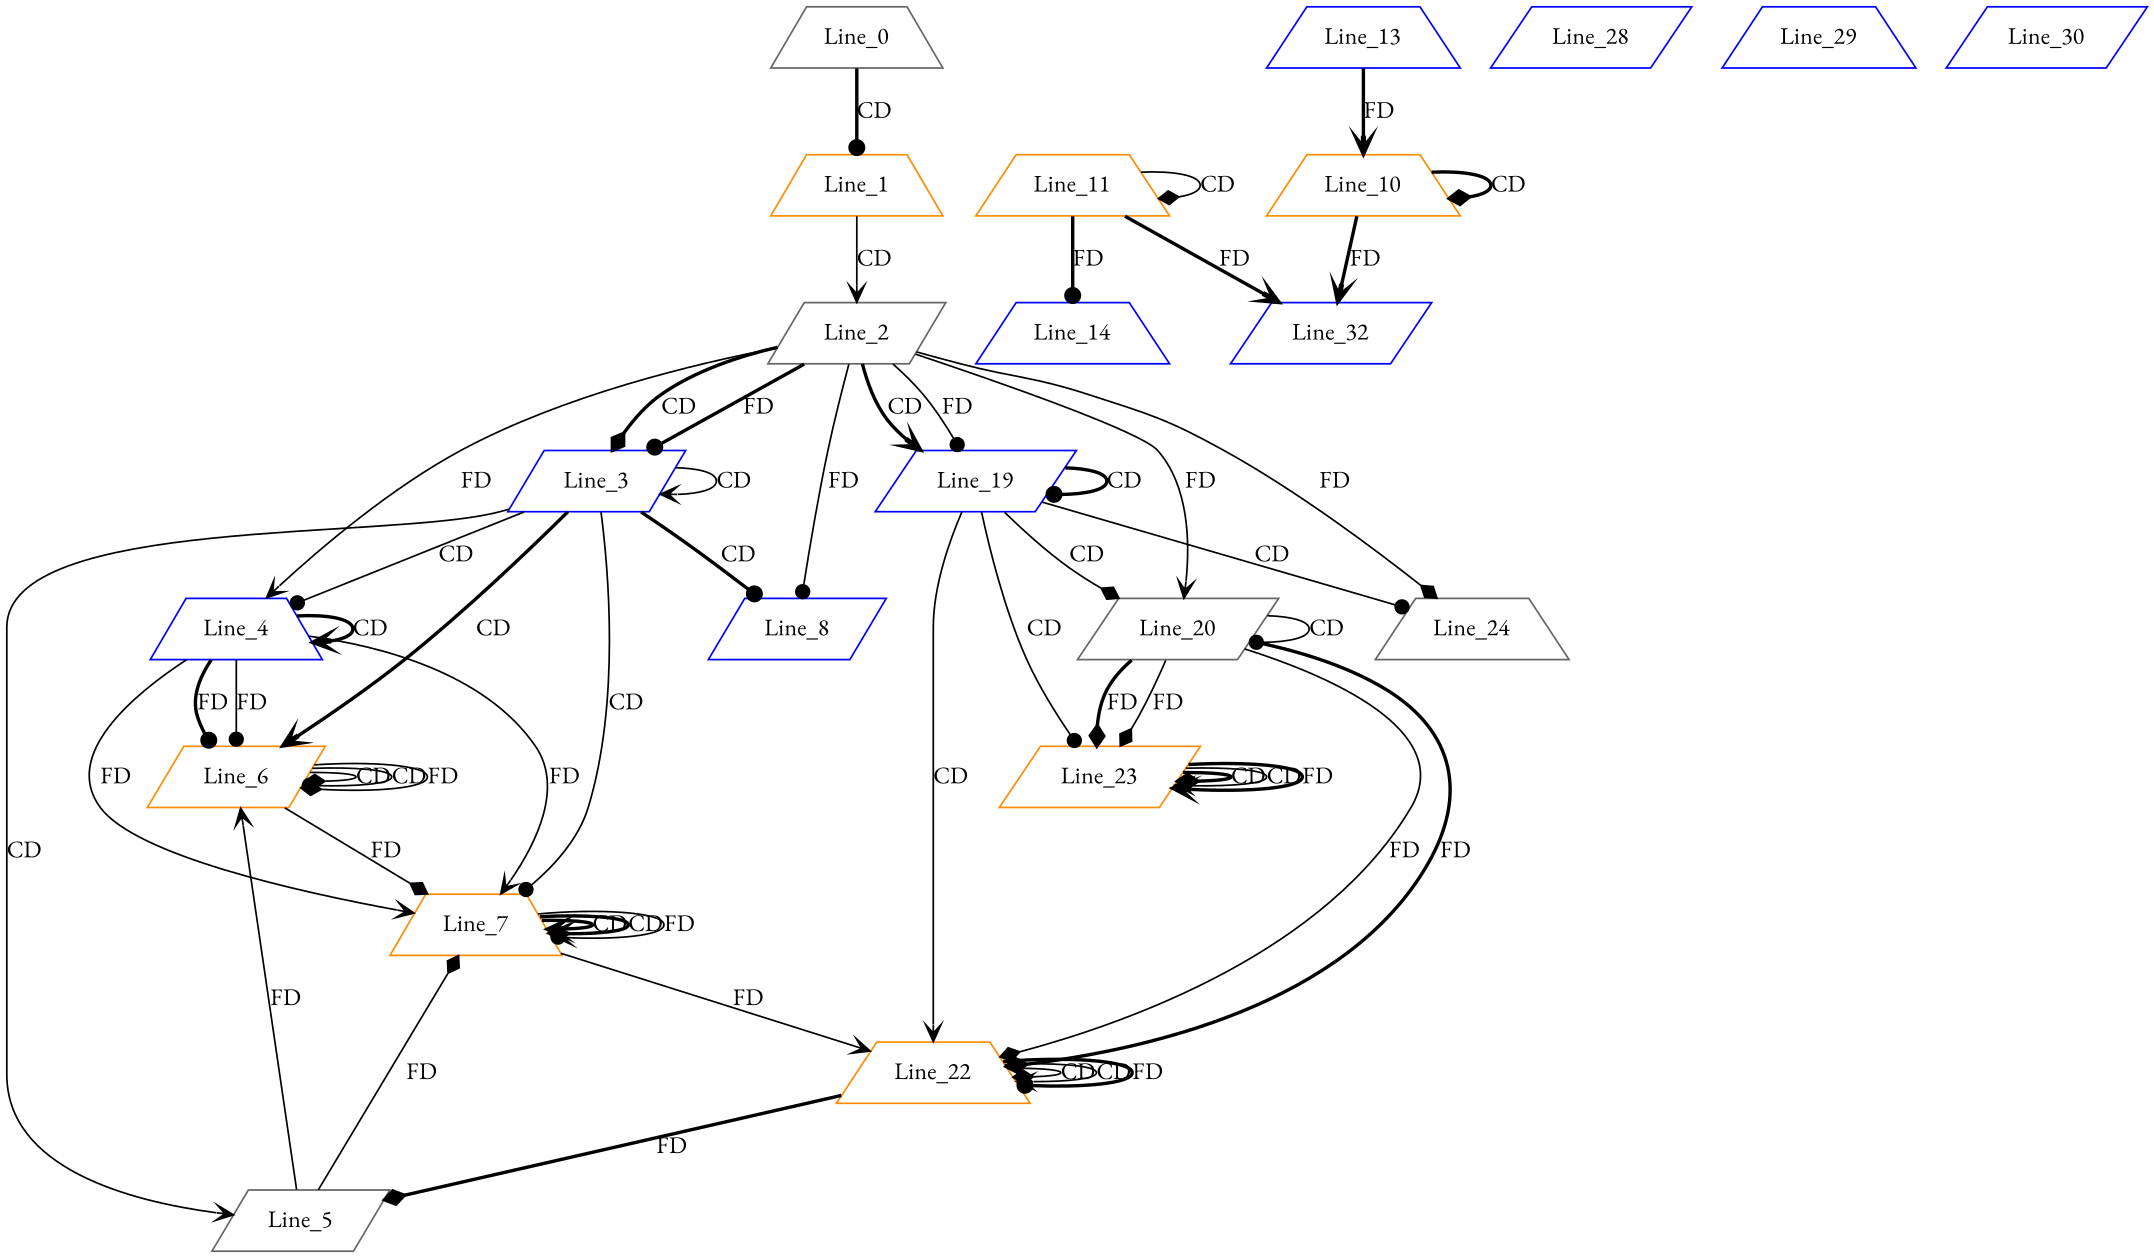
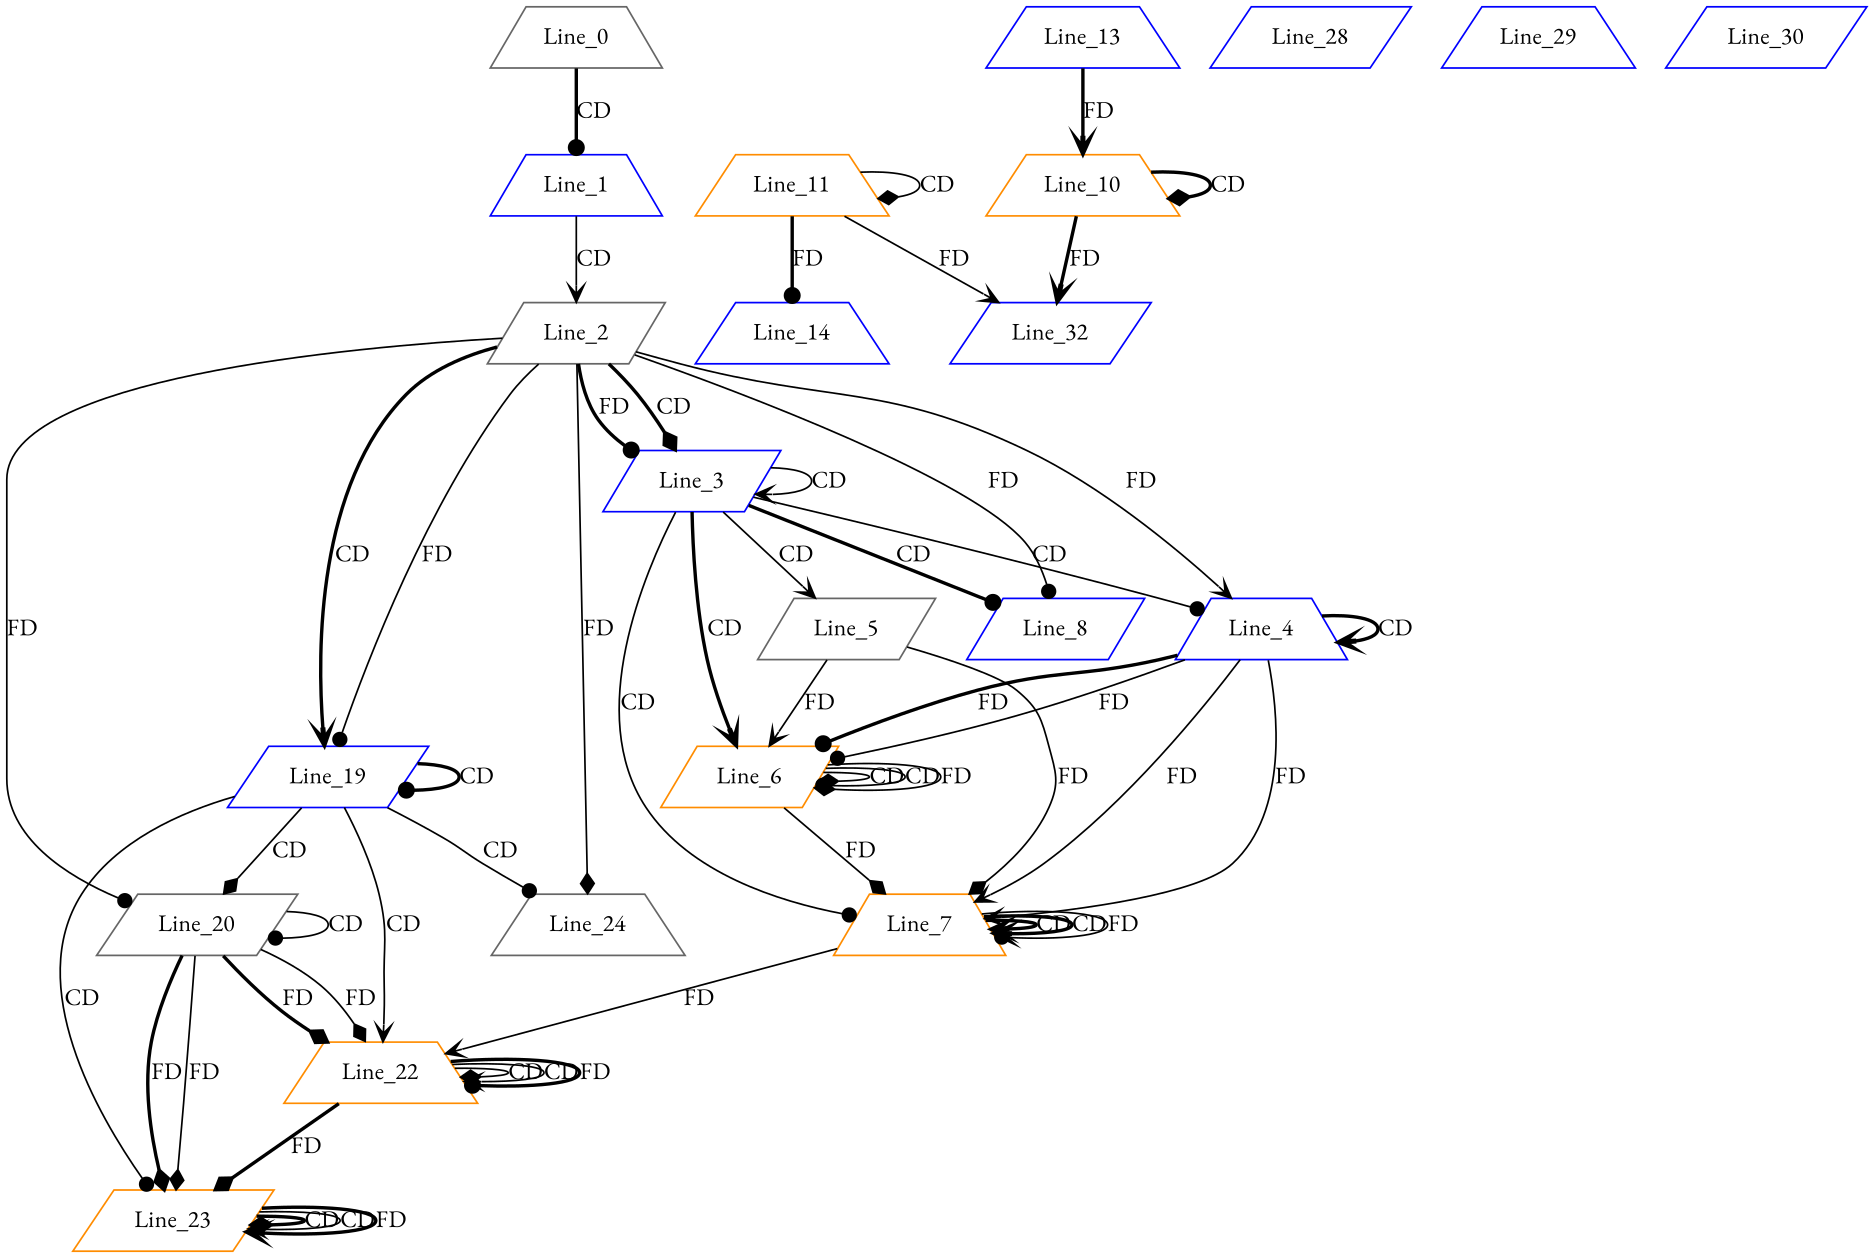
(857, 185) -> (576, 185)
(1194, 255) -> (914, 255)
(1103, 422) -> (20, 450)
(623, 1145) -> (286, 1141)
